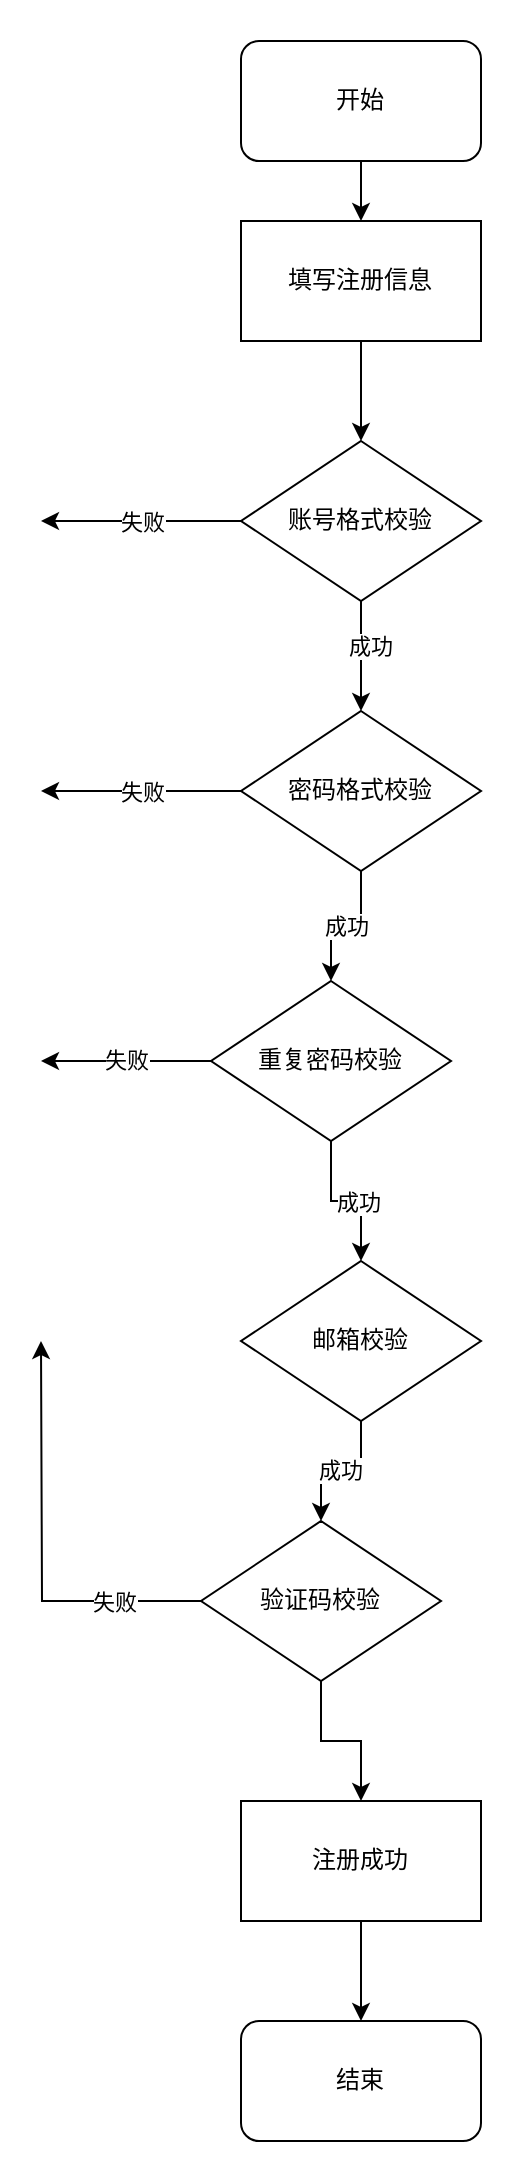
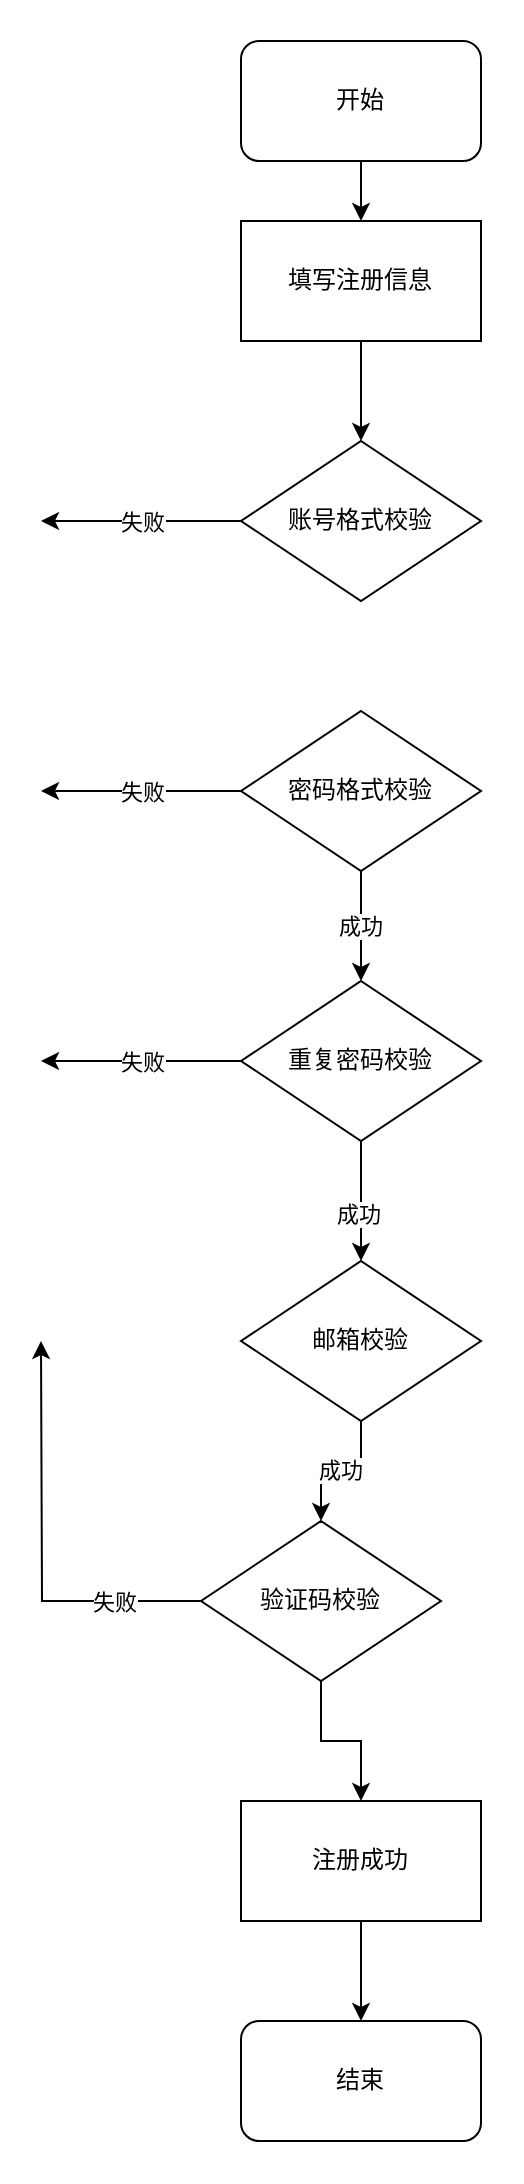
(361, 649) -> none
(331, 1061) -> (361, 1061)
